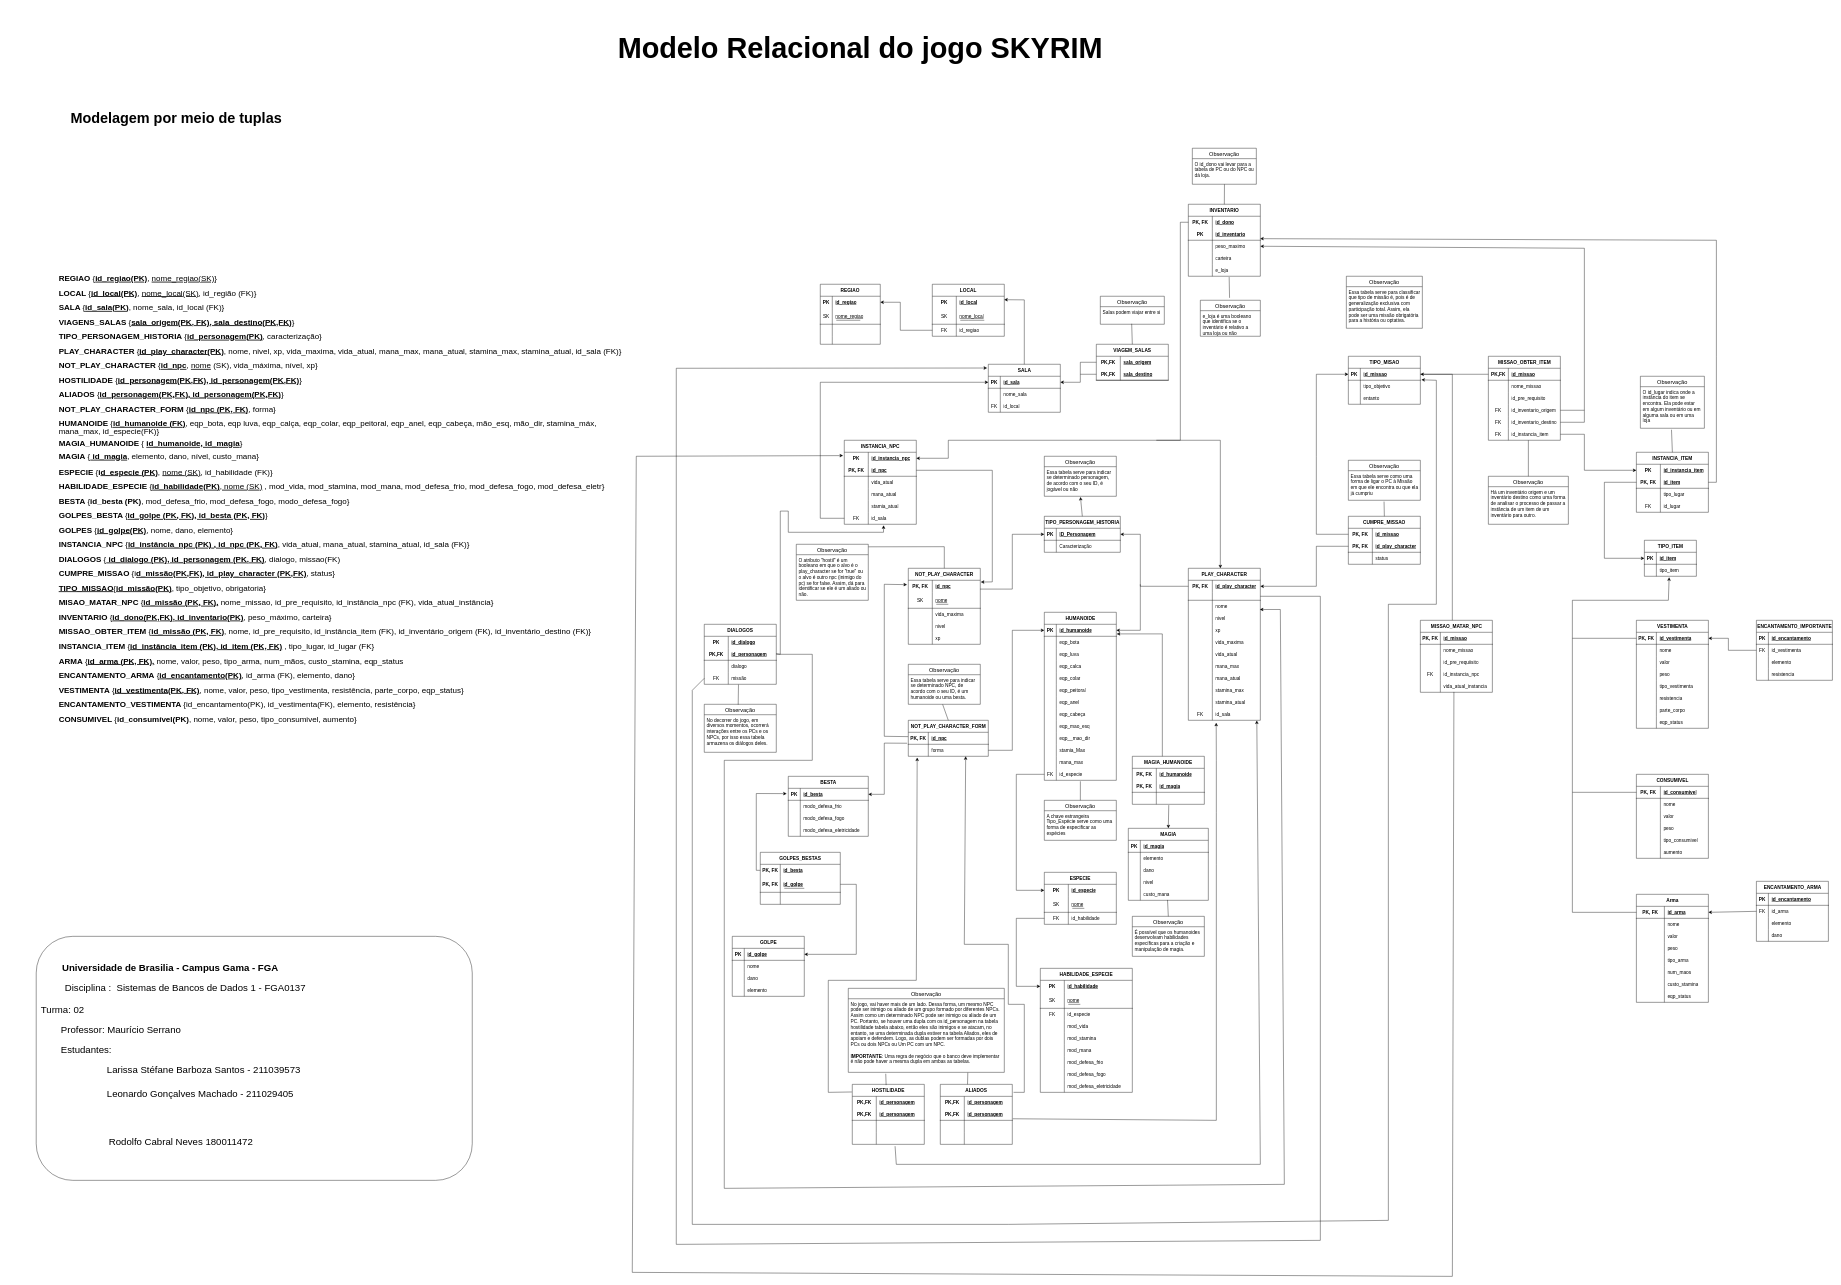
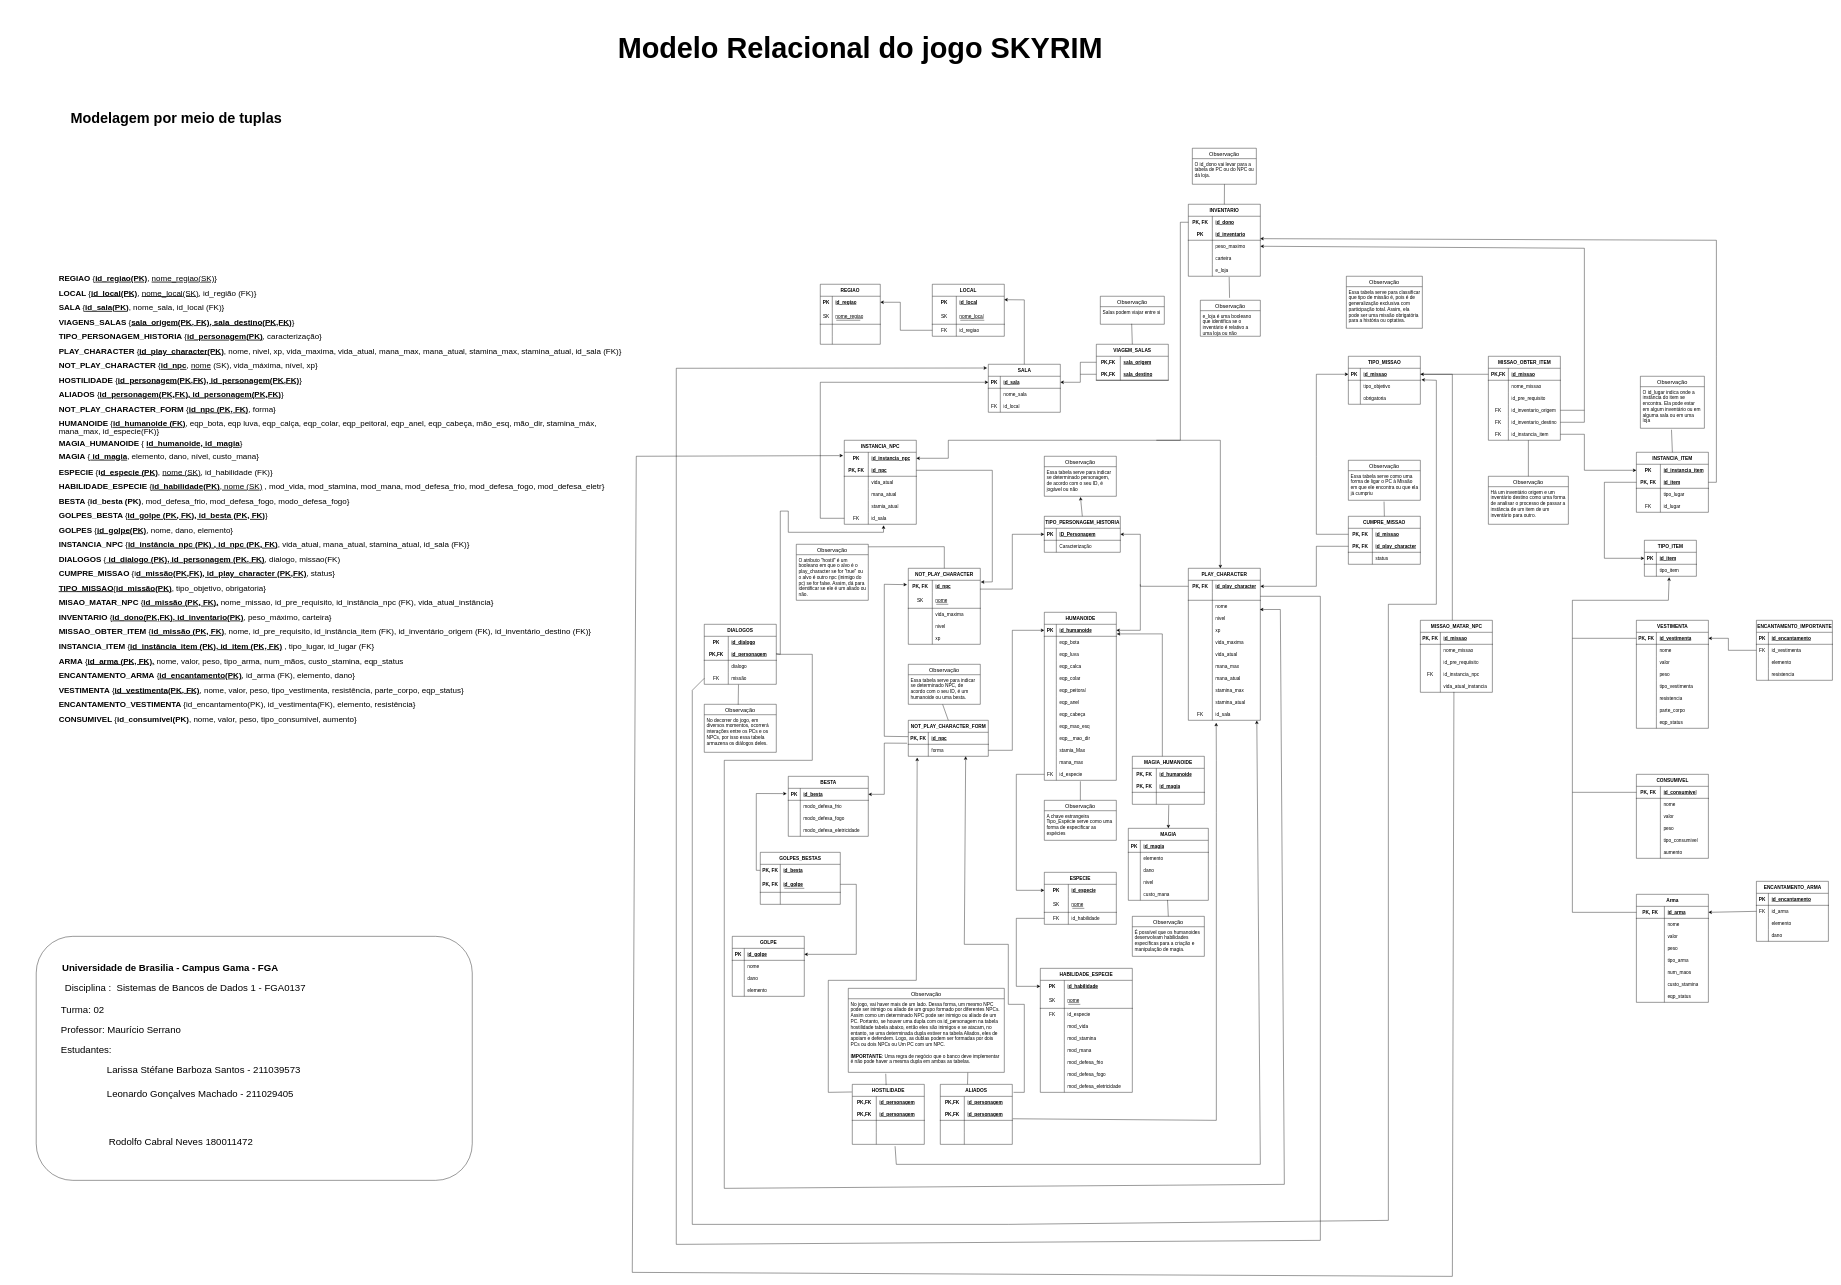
(1384, 362) -> (1384, 362)
(1373, 398) -> (1377, 398)
(170, 1010) -> (190, 1010)
